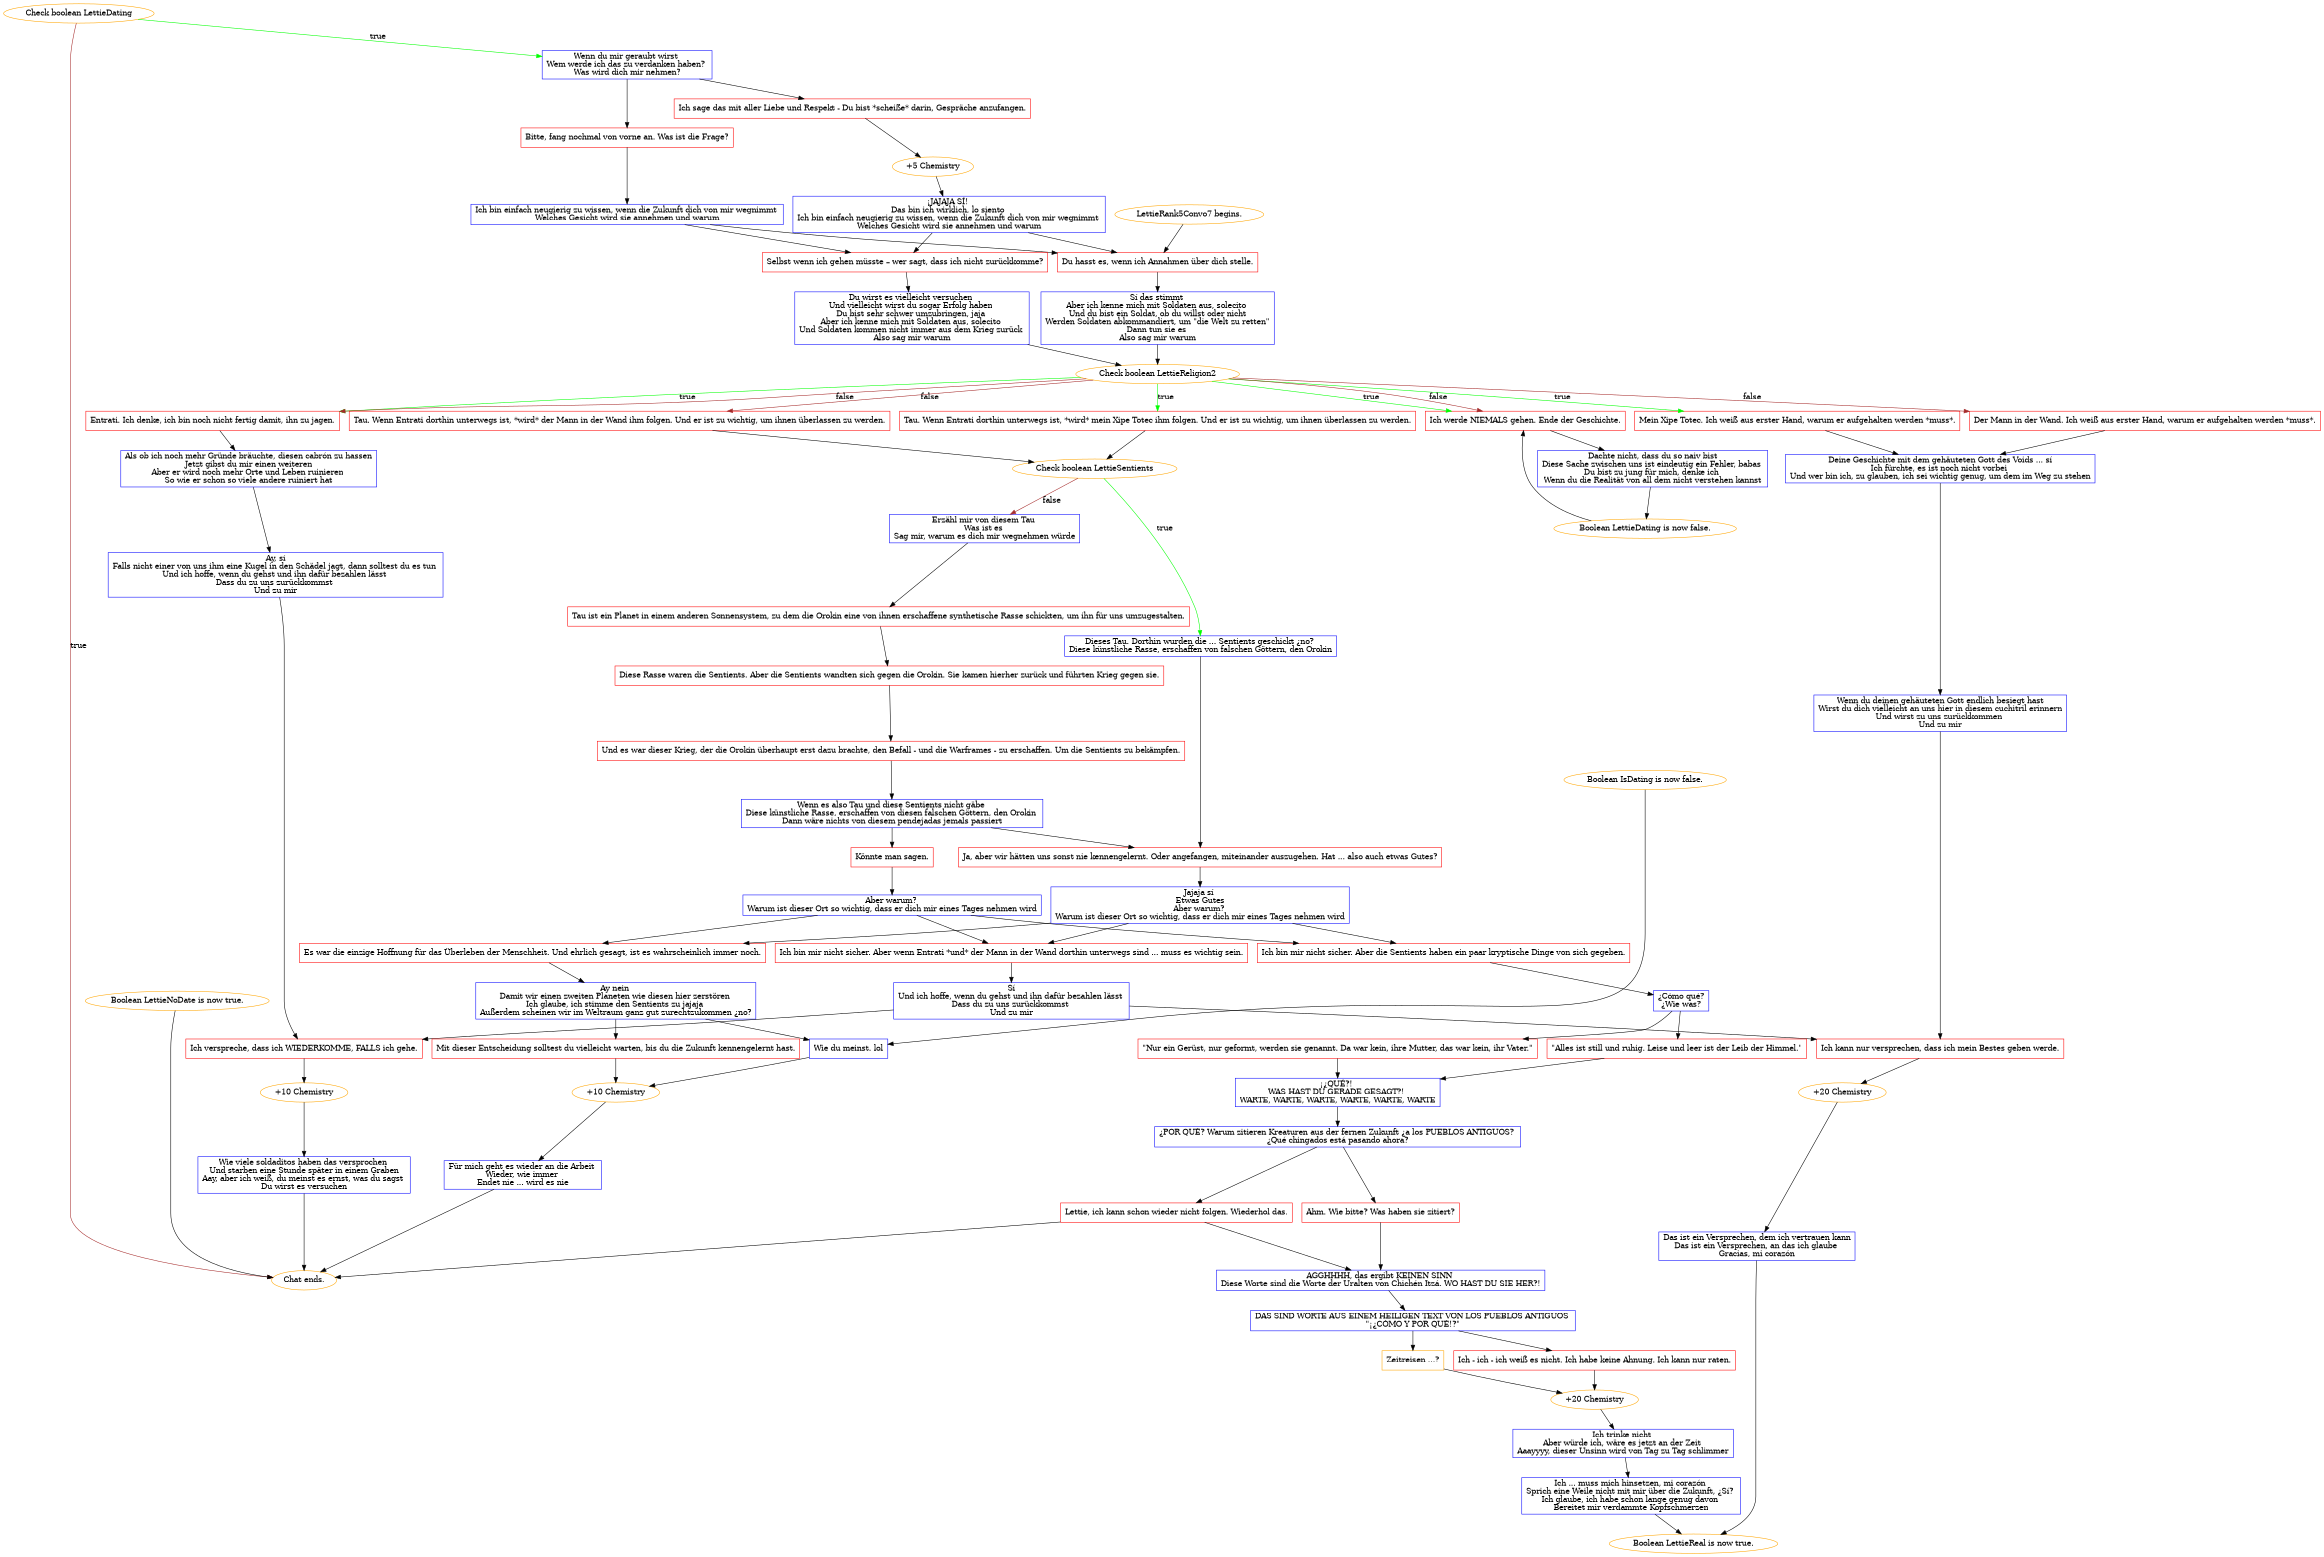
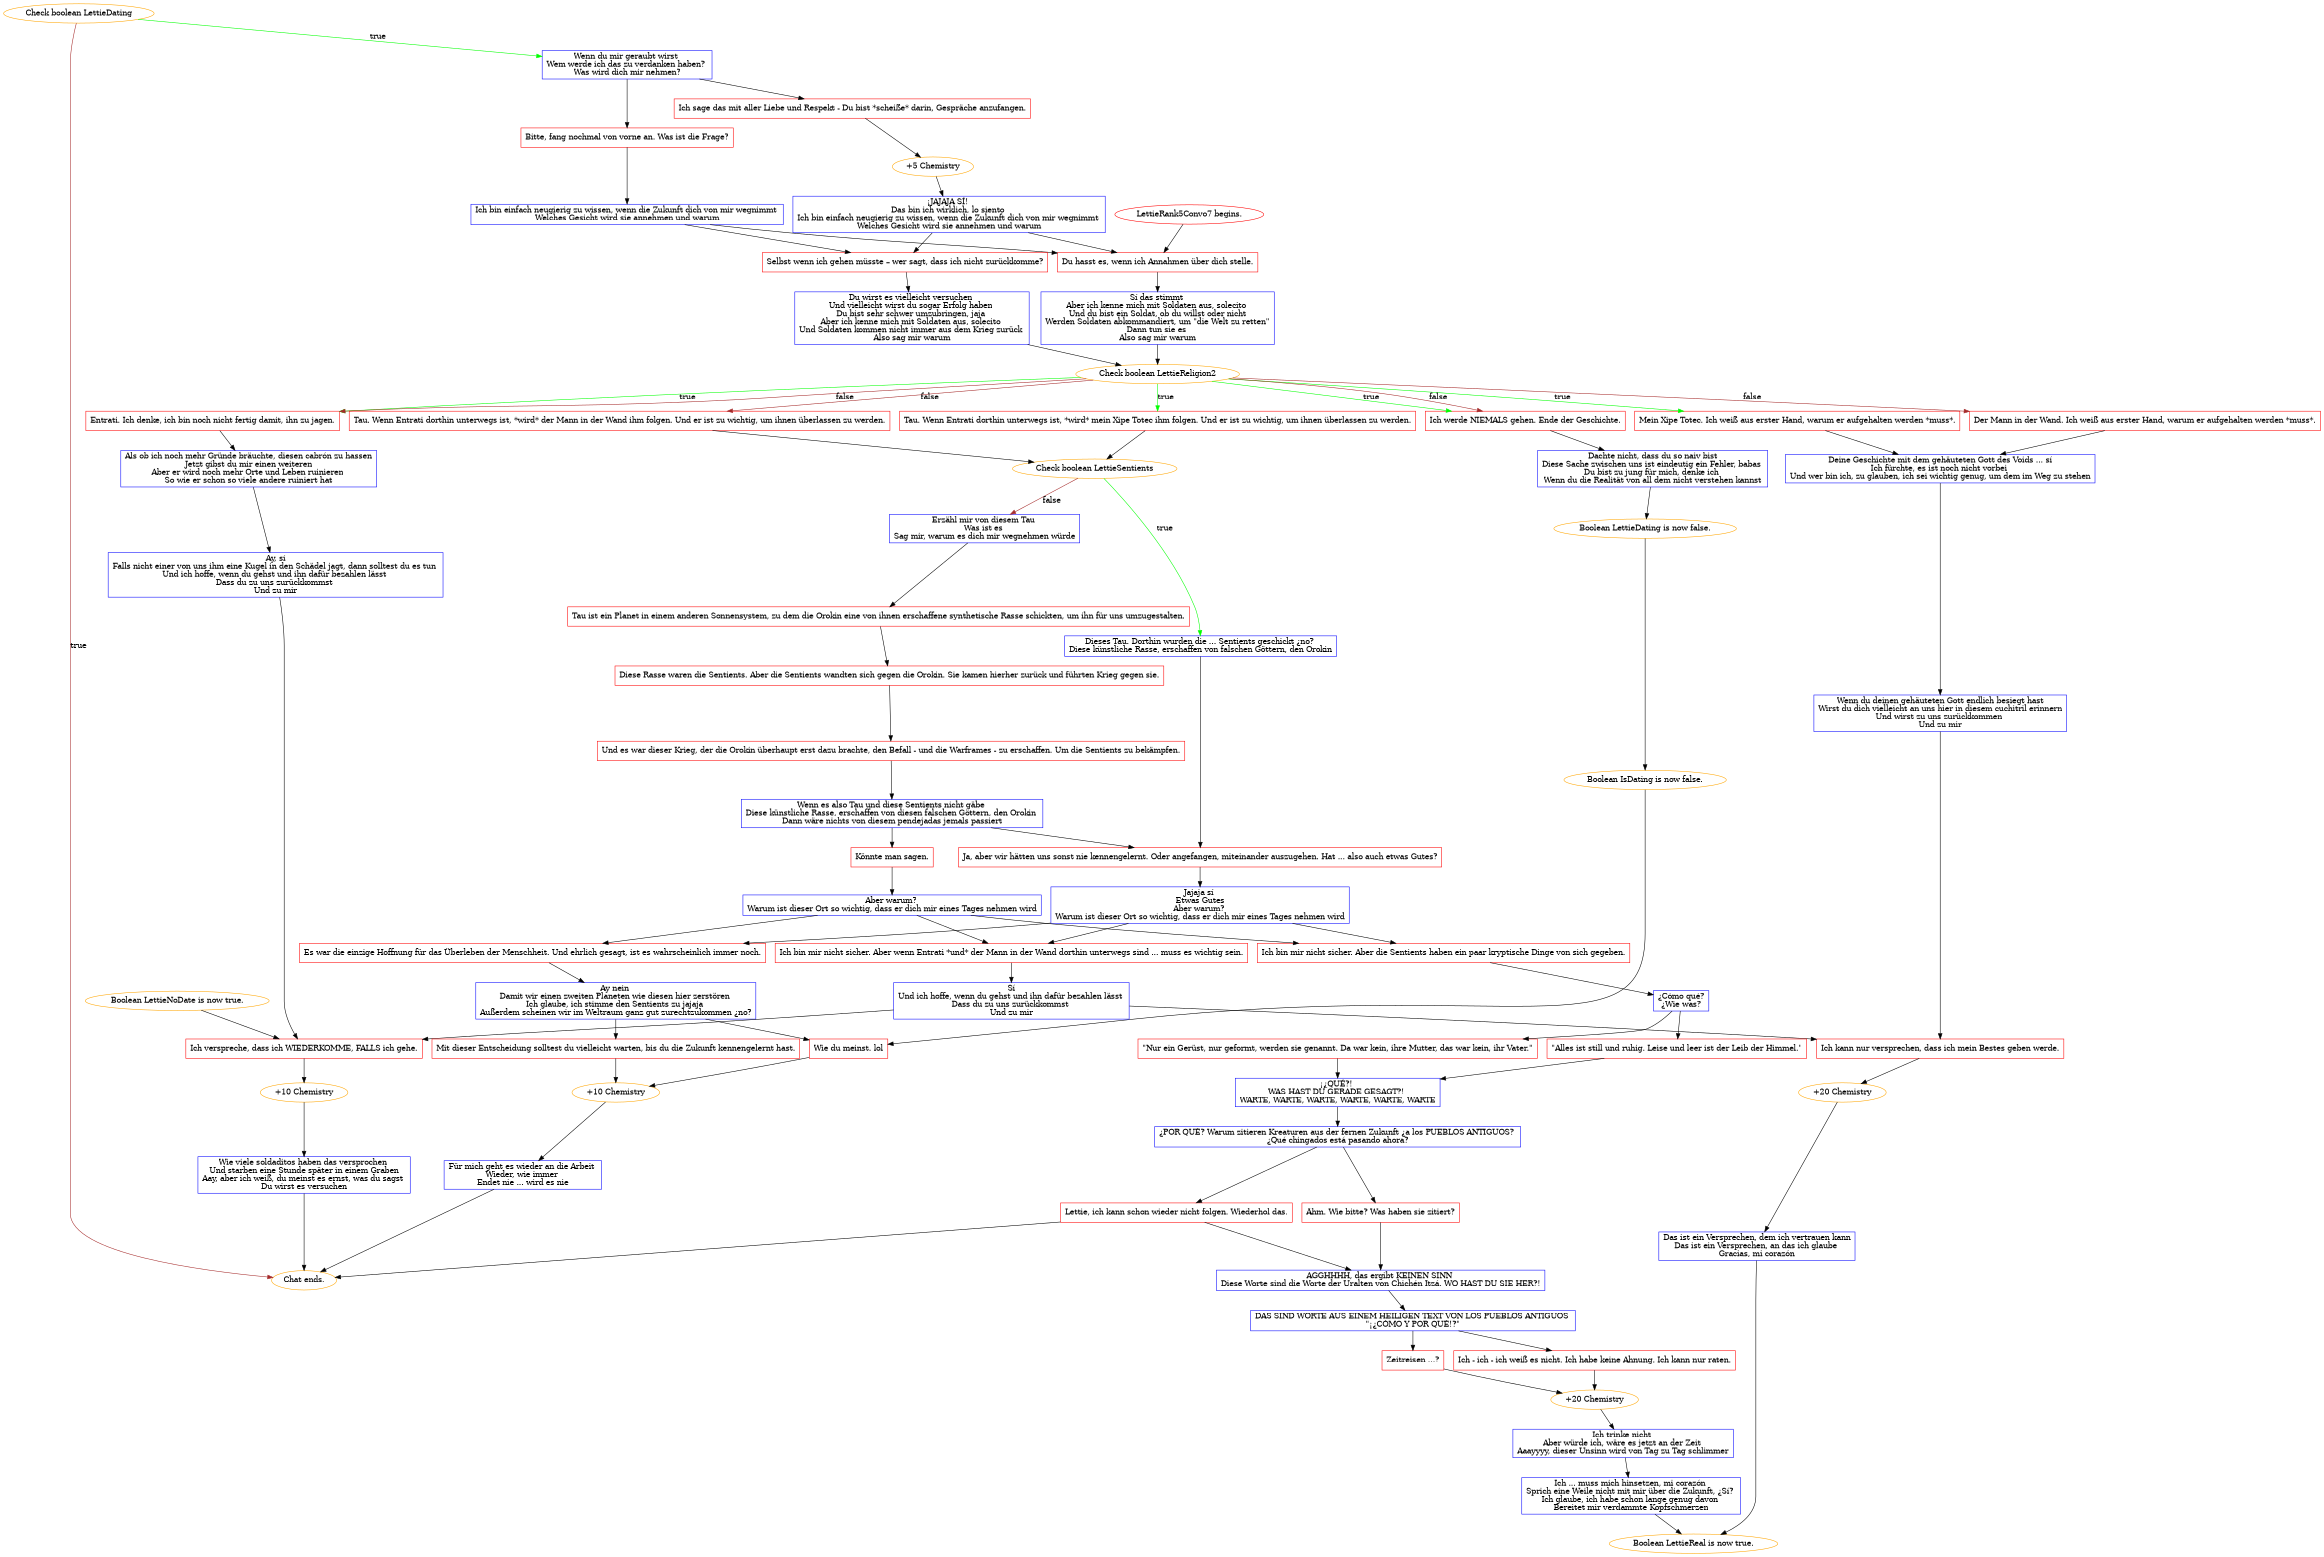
(1189, 214) -> (1189, 214)
(1538, 493) -> (1645, 652)
(849, 1049) -> (849, 1049)
(171, 1175) -> (238, 1024)
(1413, 1360) -> (1413, 1360)
